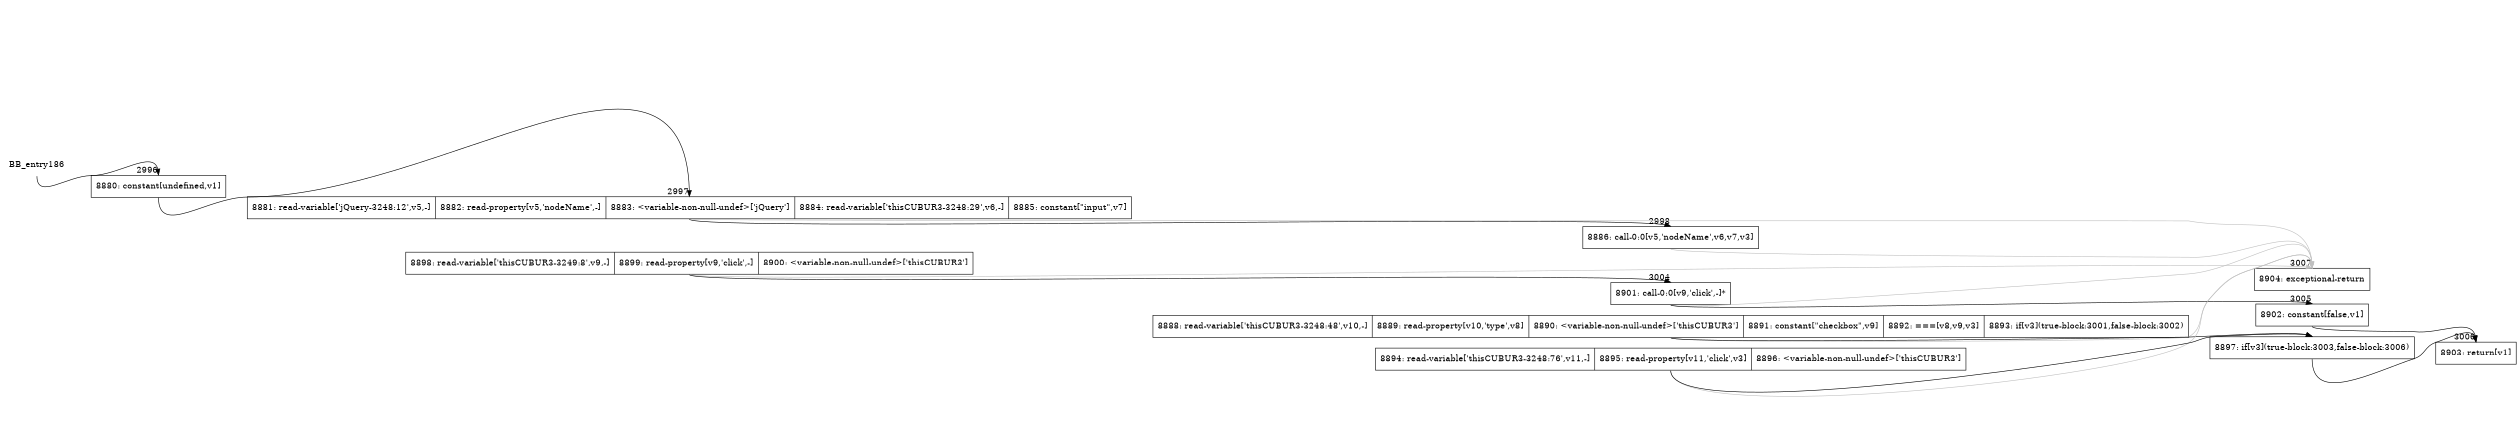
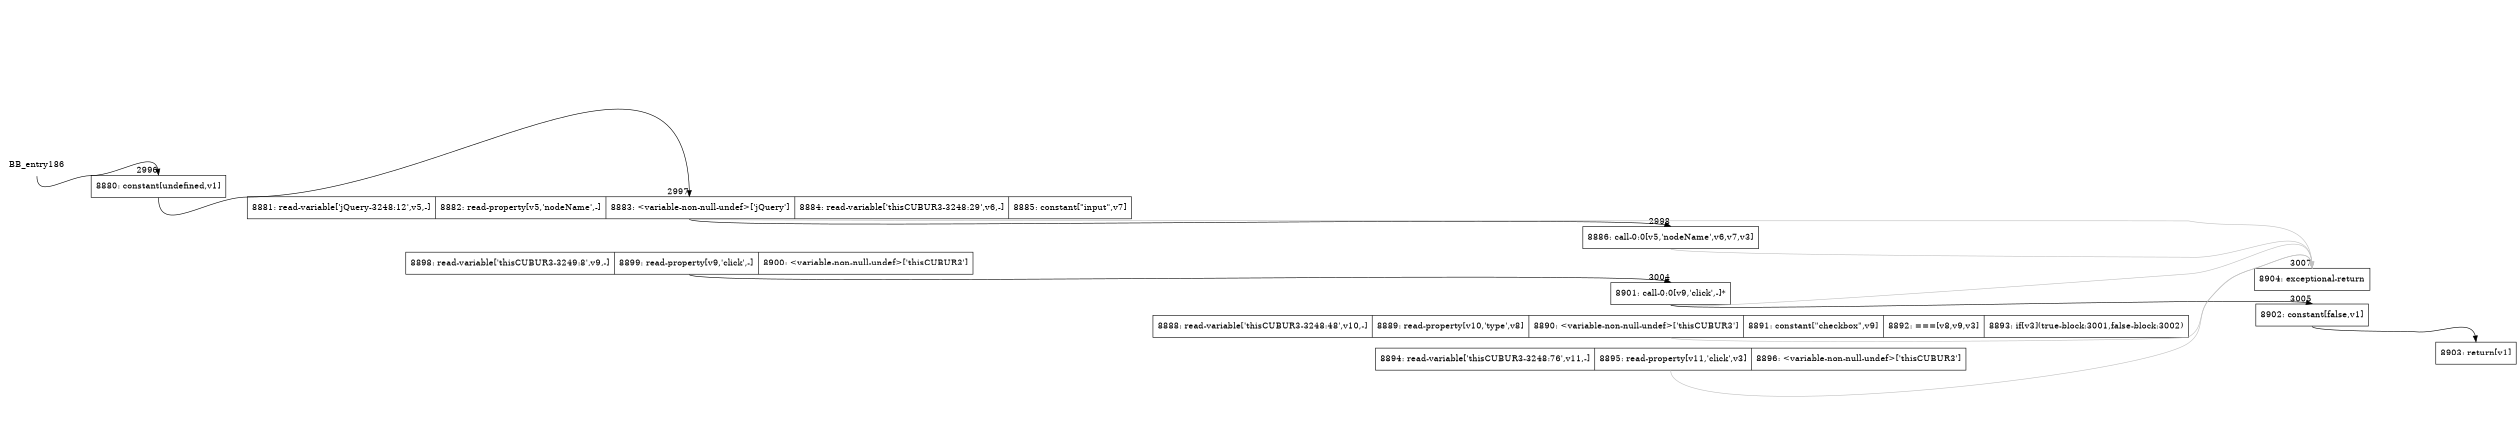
(1498, 271) -> none
(2312, 348) -> none
